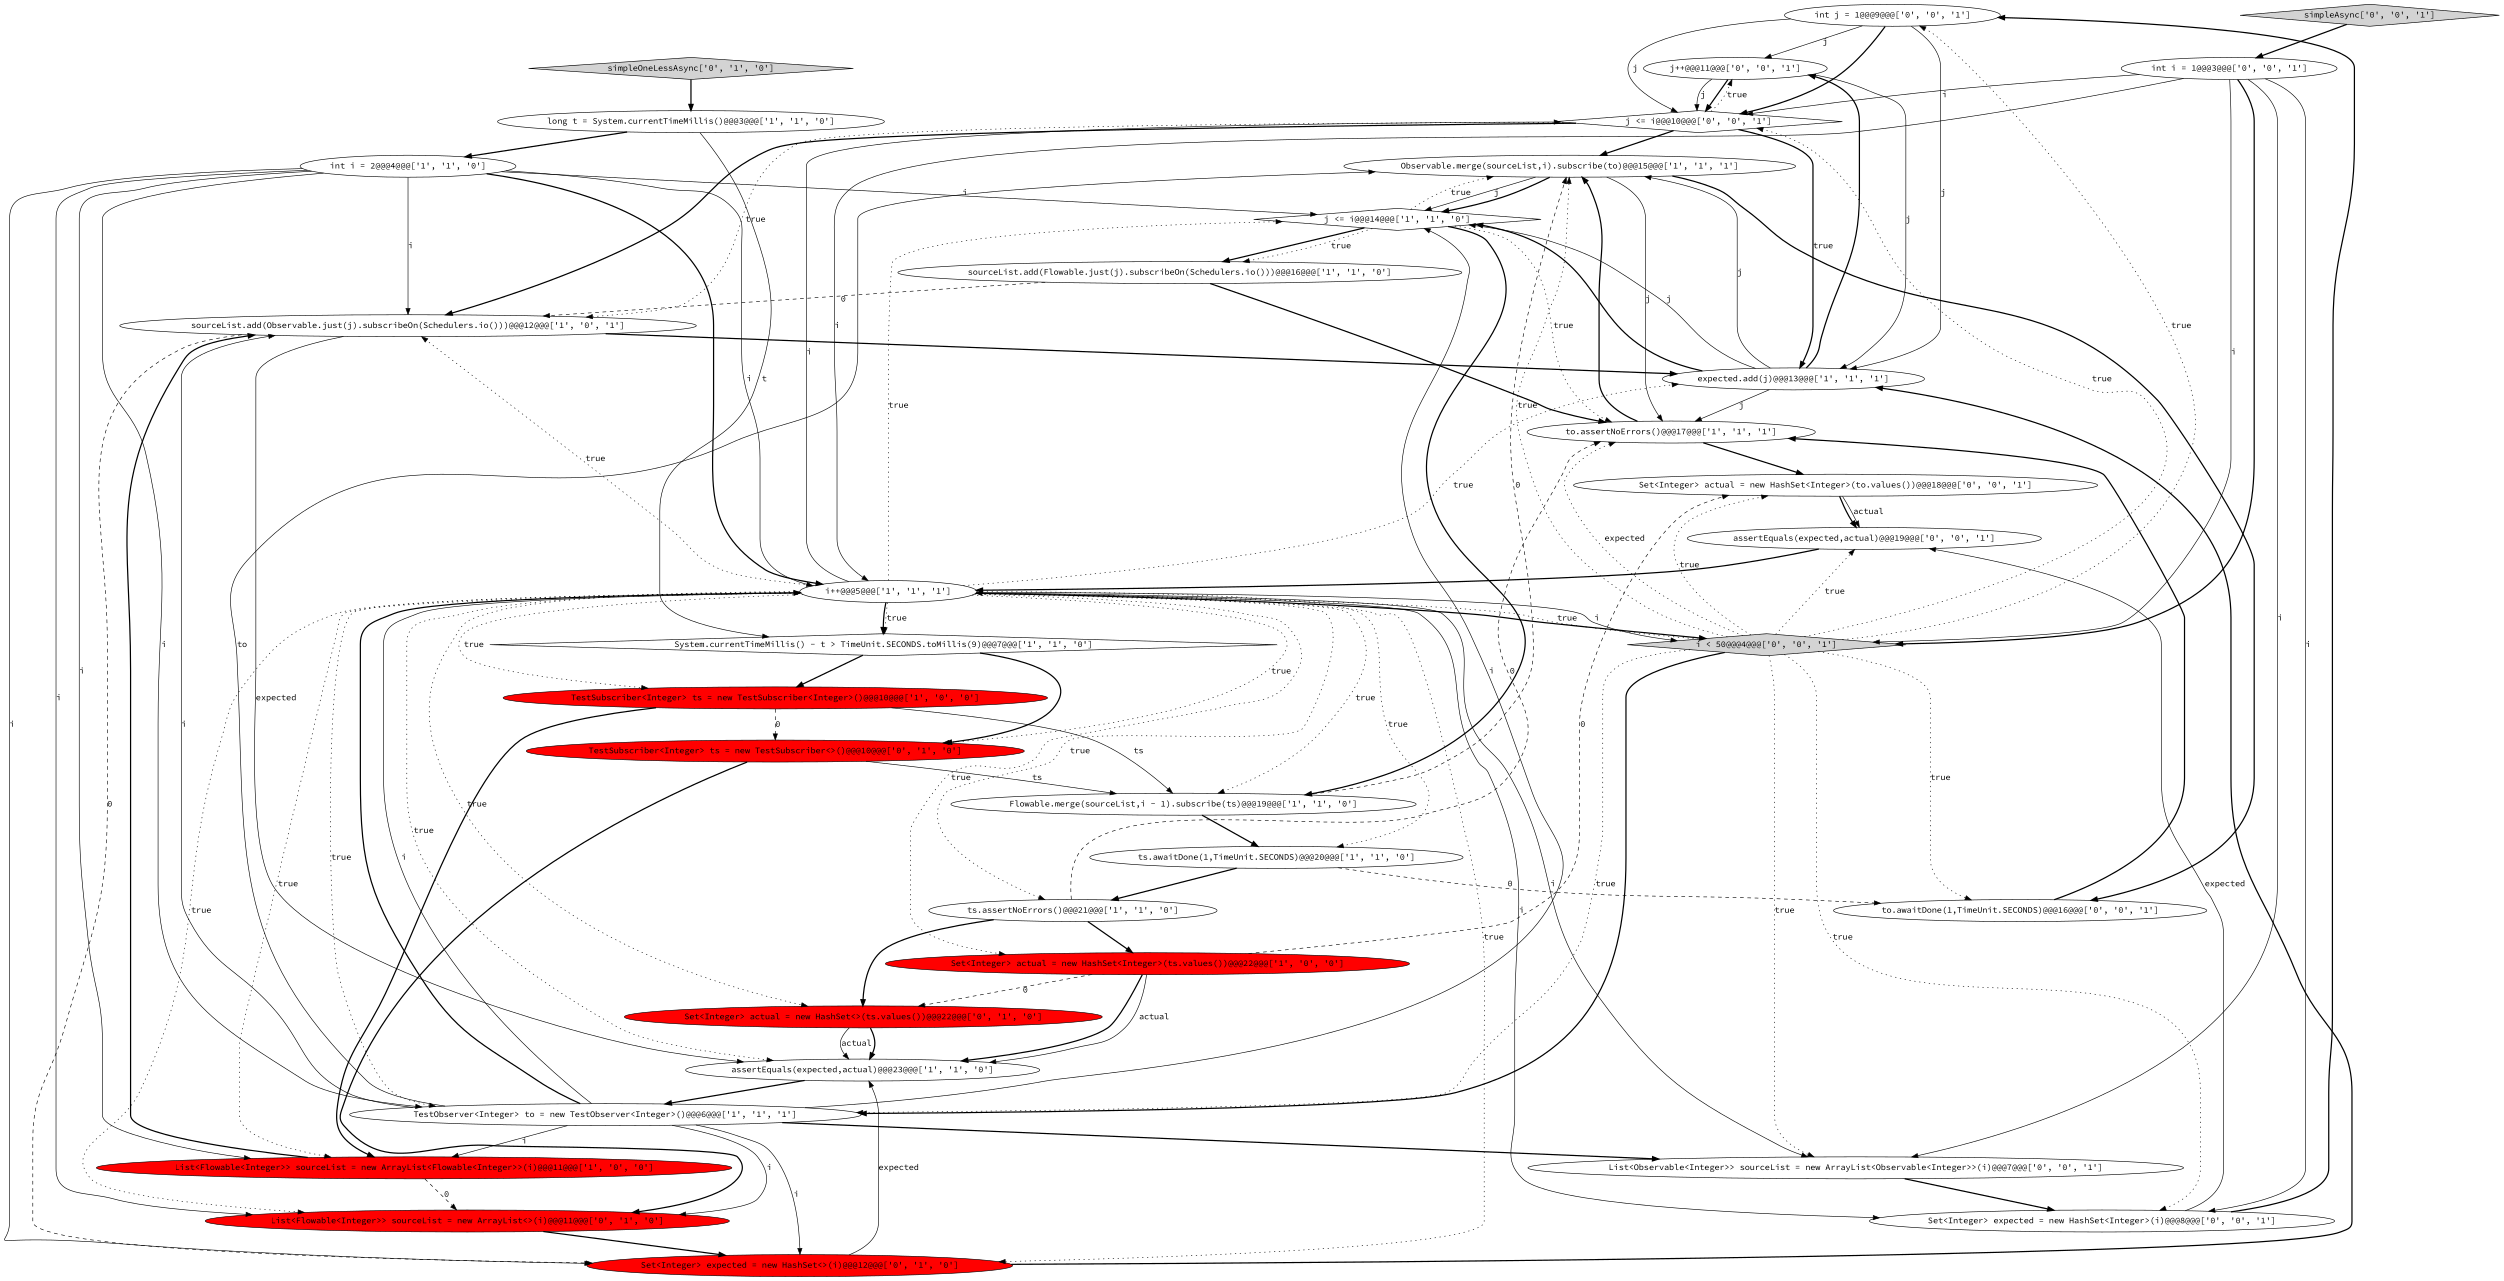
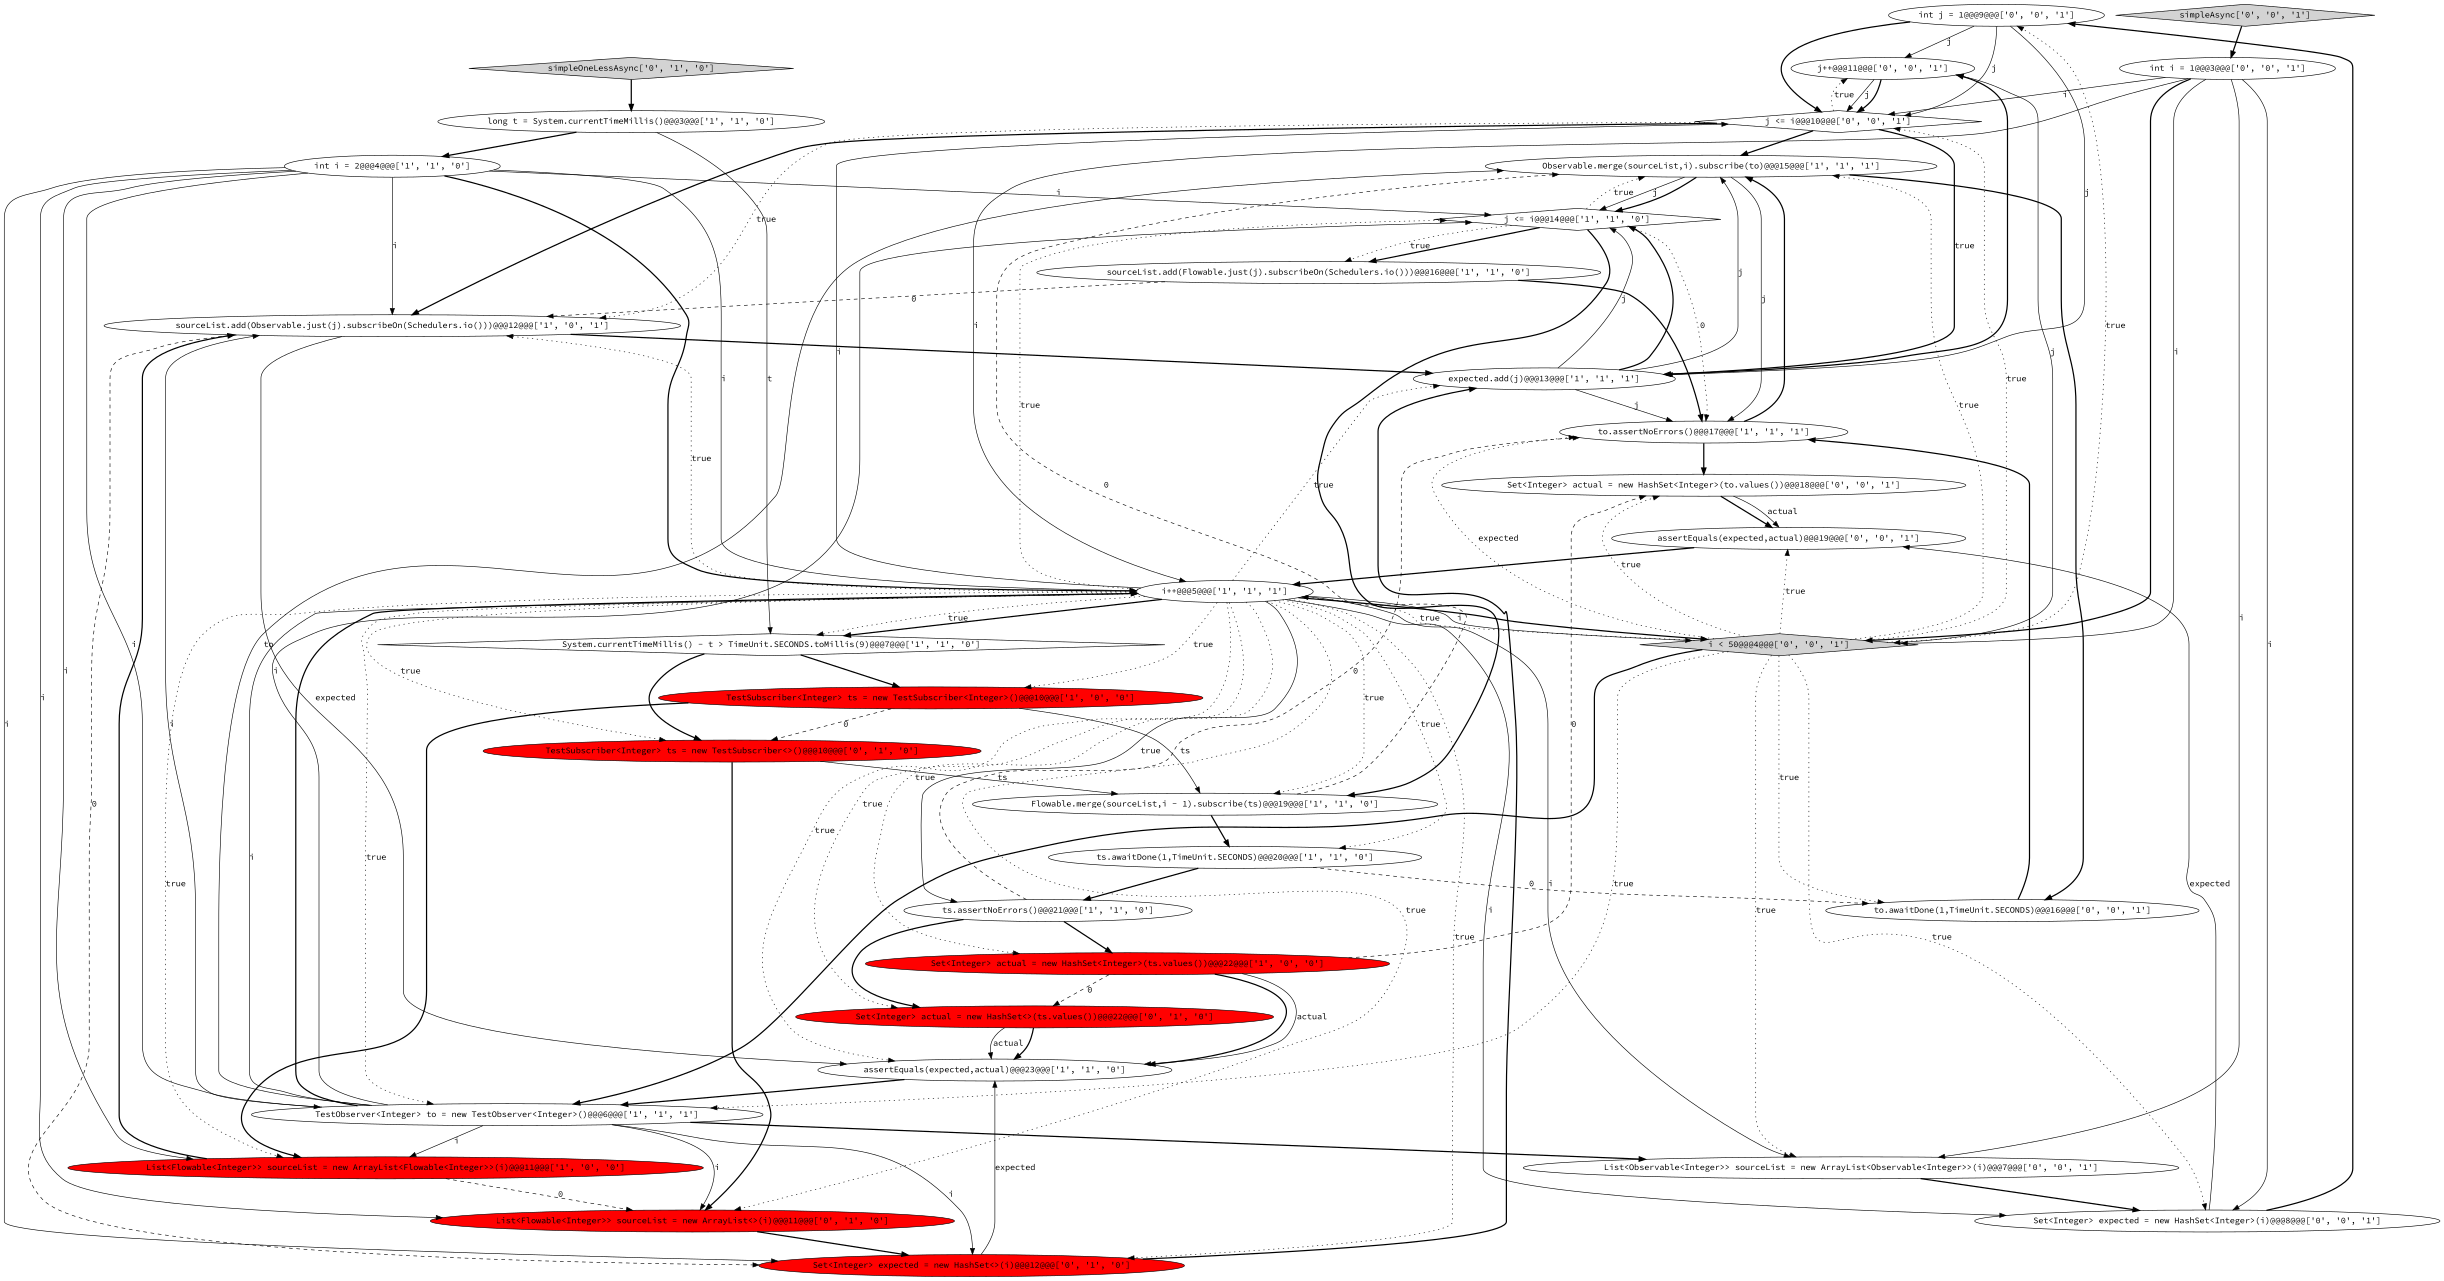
(1906, 200) -> (2053, 390)
(1564, 326) -> (1703, 326)
(1274, 735) -> (1103, 762)
